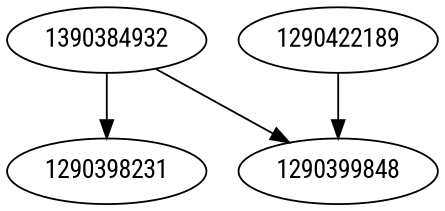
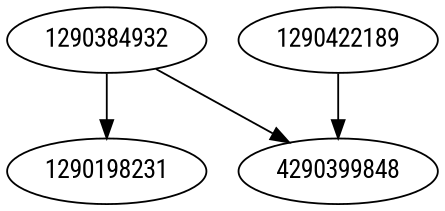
(107, 40) -> (107, 40)
(107, 171) -> (107, 171)
(338, 171) -> (338, 171)
